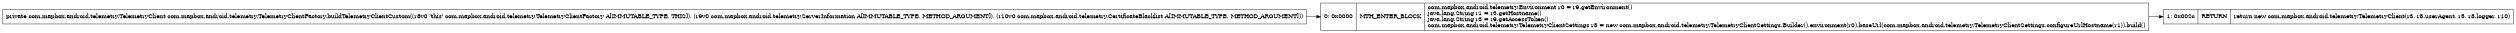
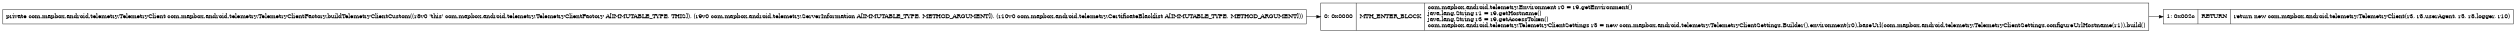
(1485, 13) -> (1485, 13)
